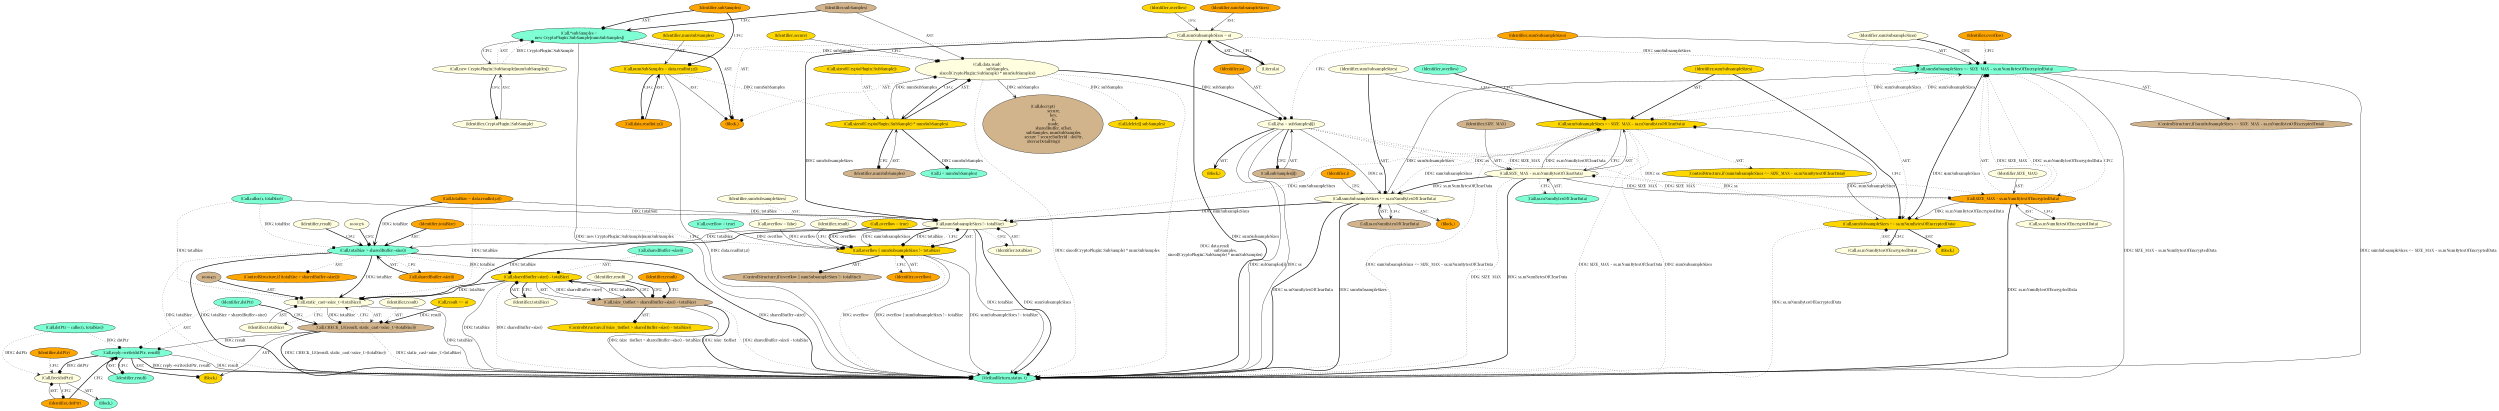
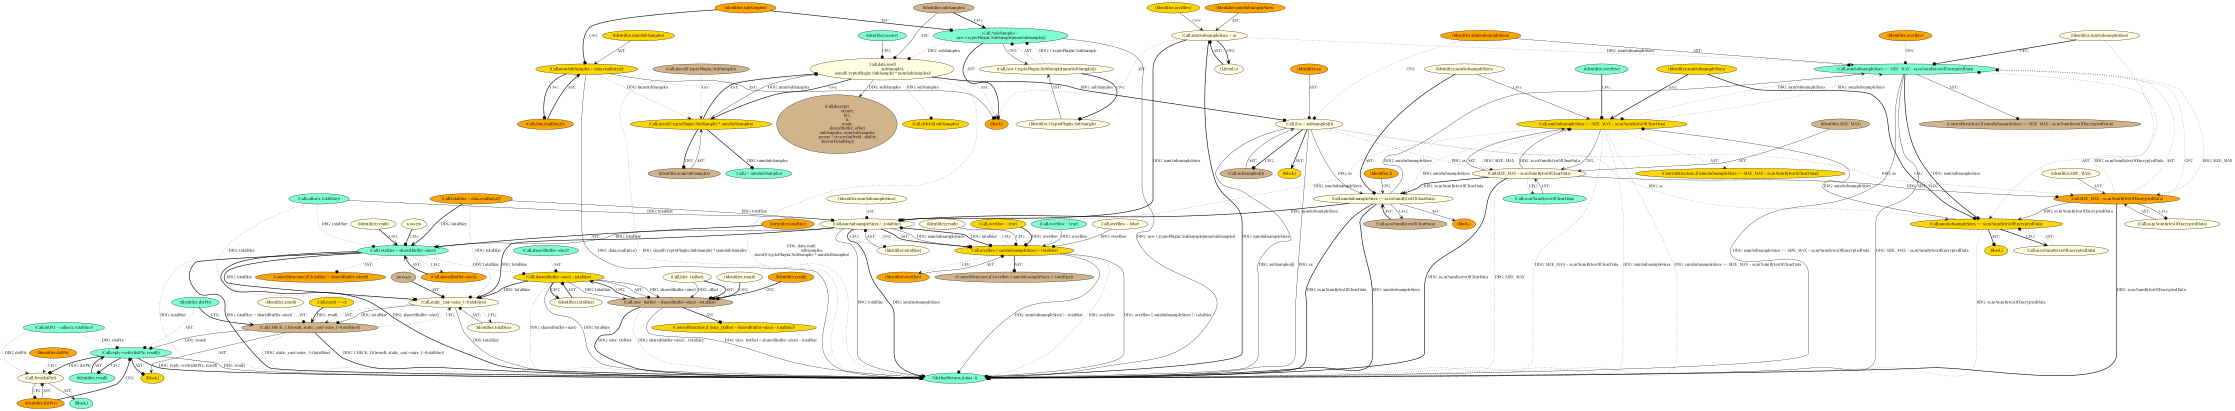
(791, 36) -> (882, 36)
(862, 69) -> (701, 69)
(1772, 196) -> none
none -> (687, 277)
